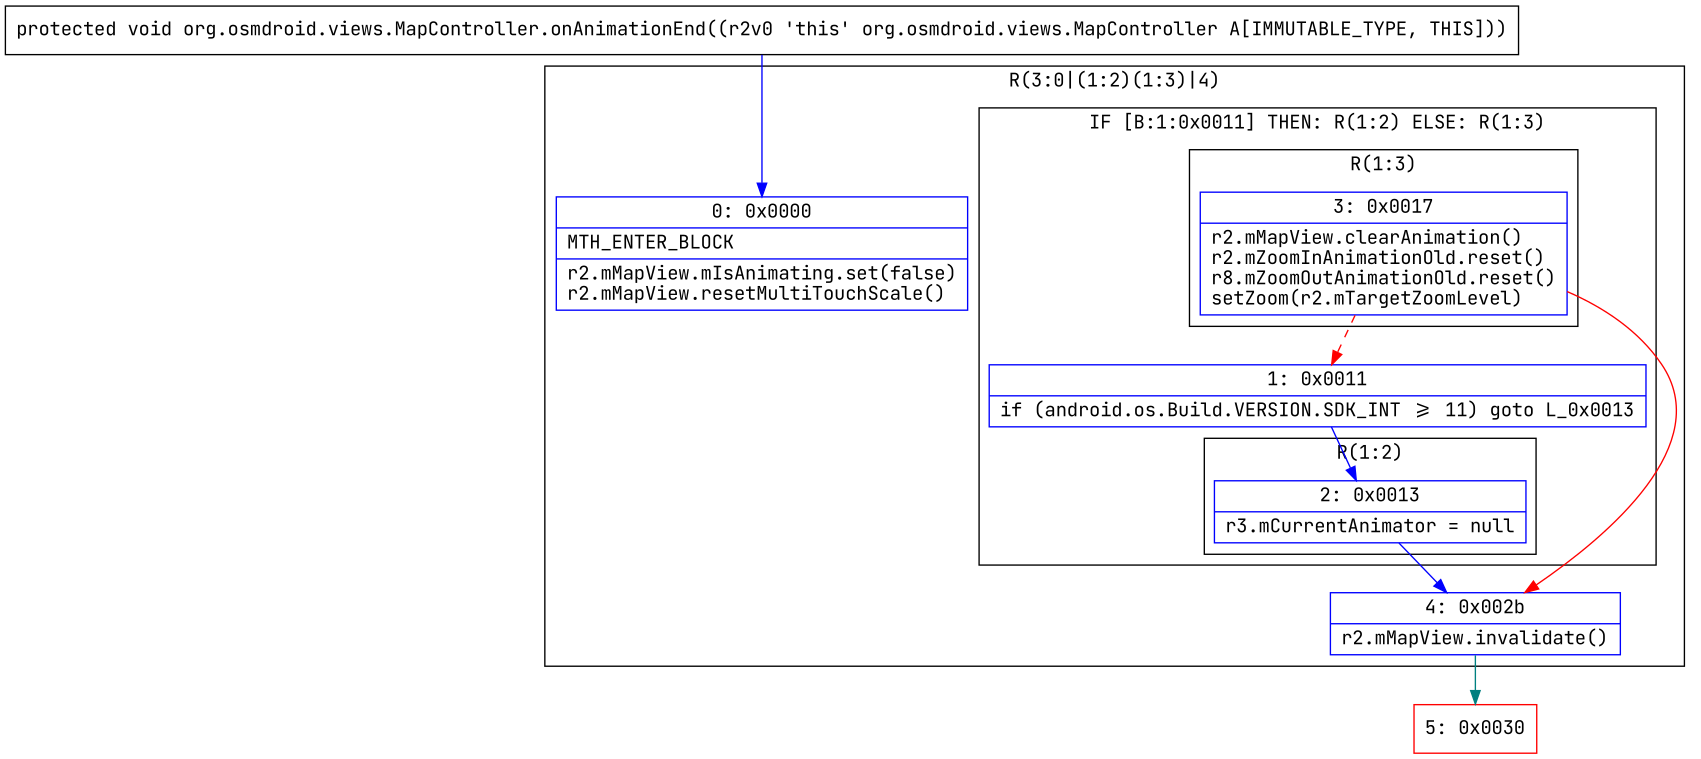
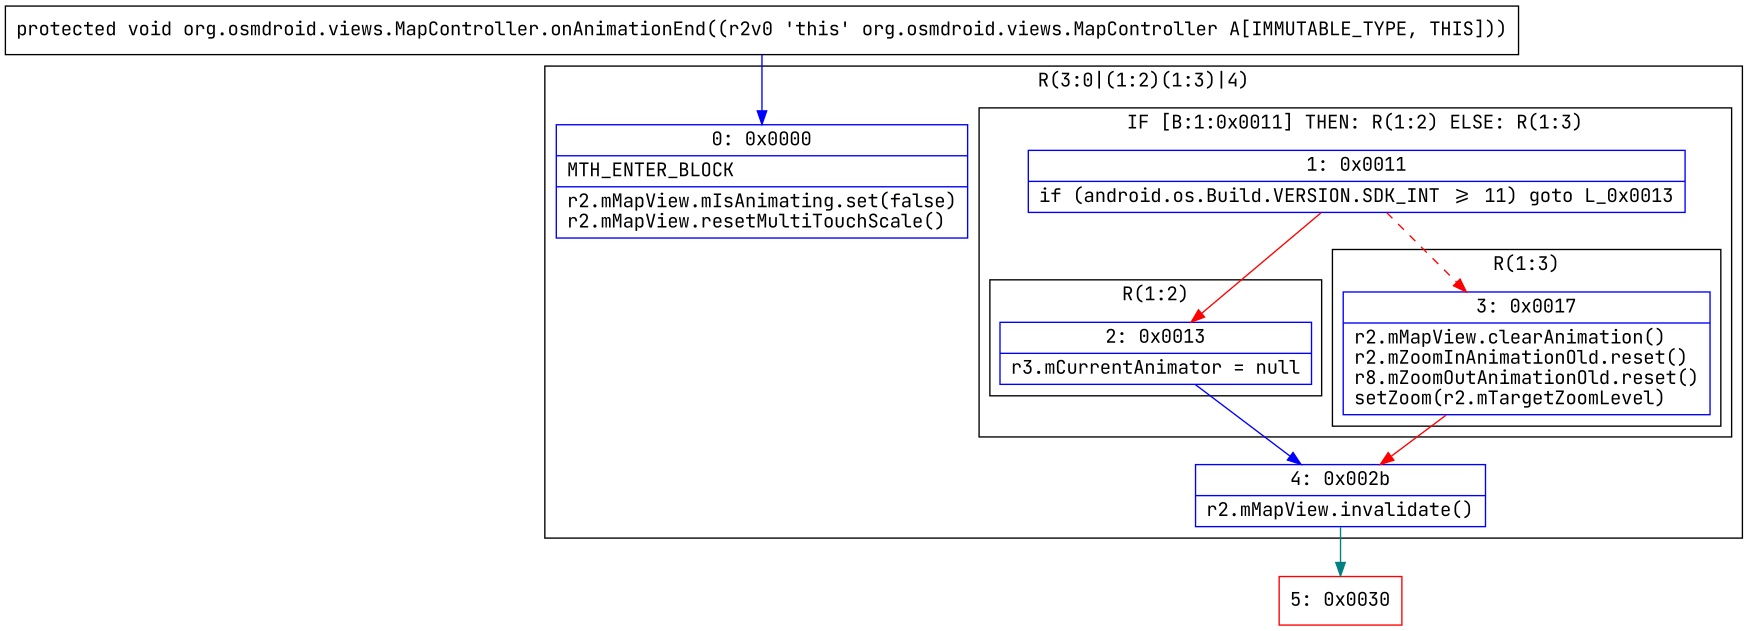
(1346, 335) -> (1415, 241)
(1341, 447) -> (1261, 263)
